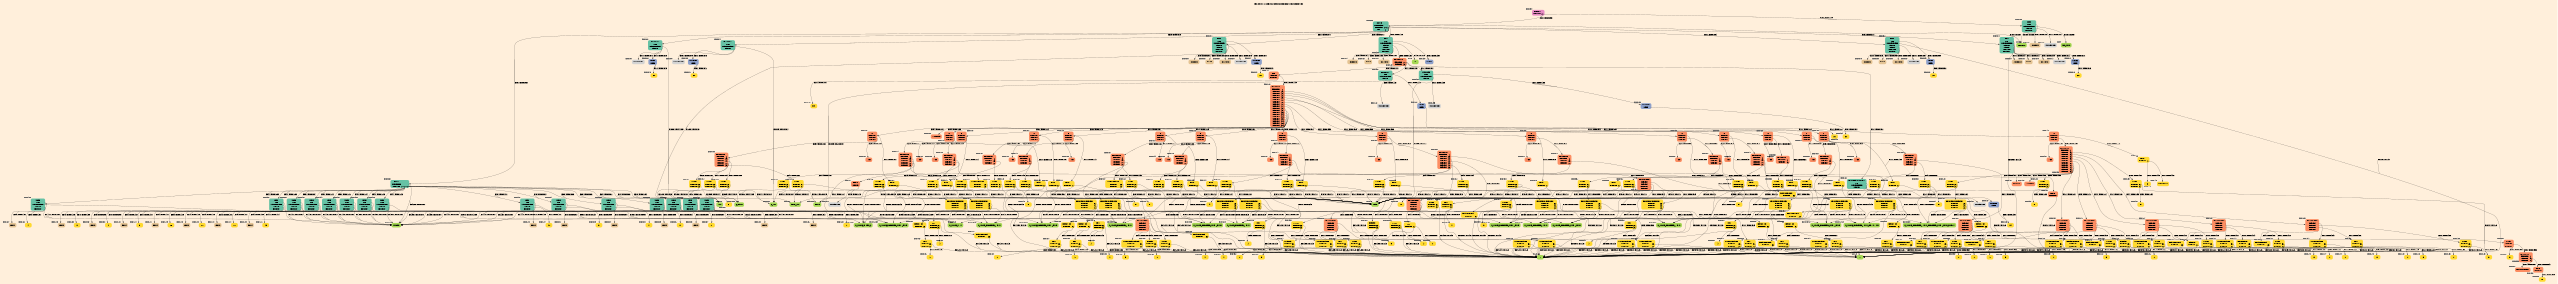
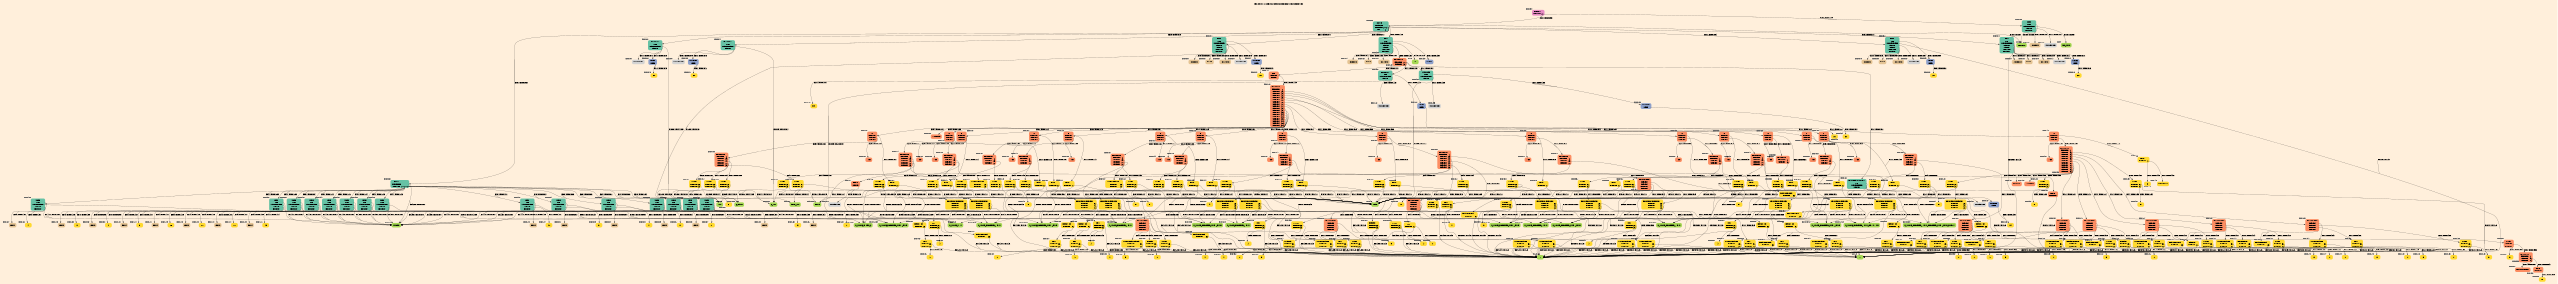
(1379, 25) -> (1379, 25)
(1274, 78) -> (1274, 78)
(1364, 198) -> (1293, 191)
none -> (798, 225)
